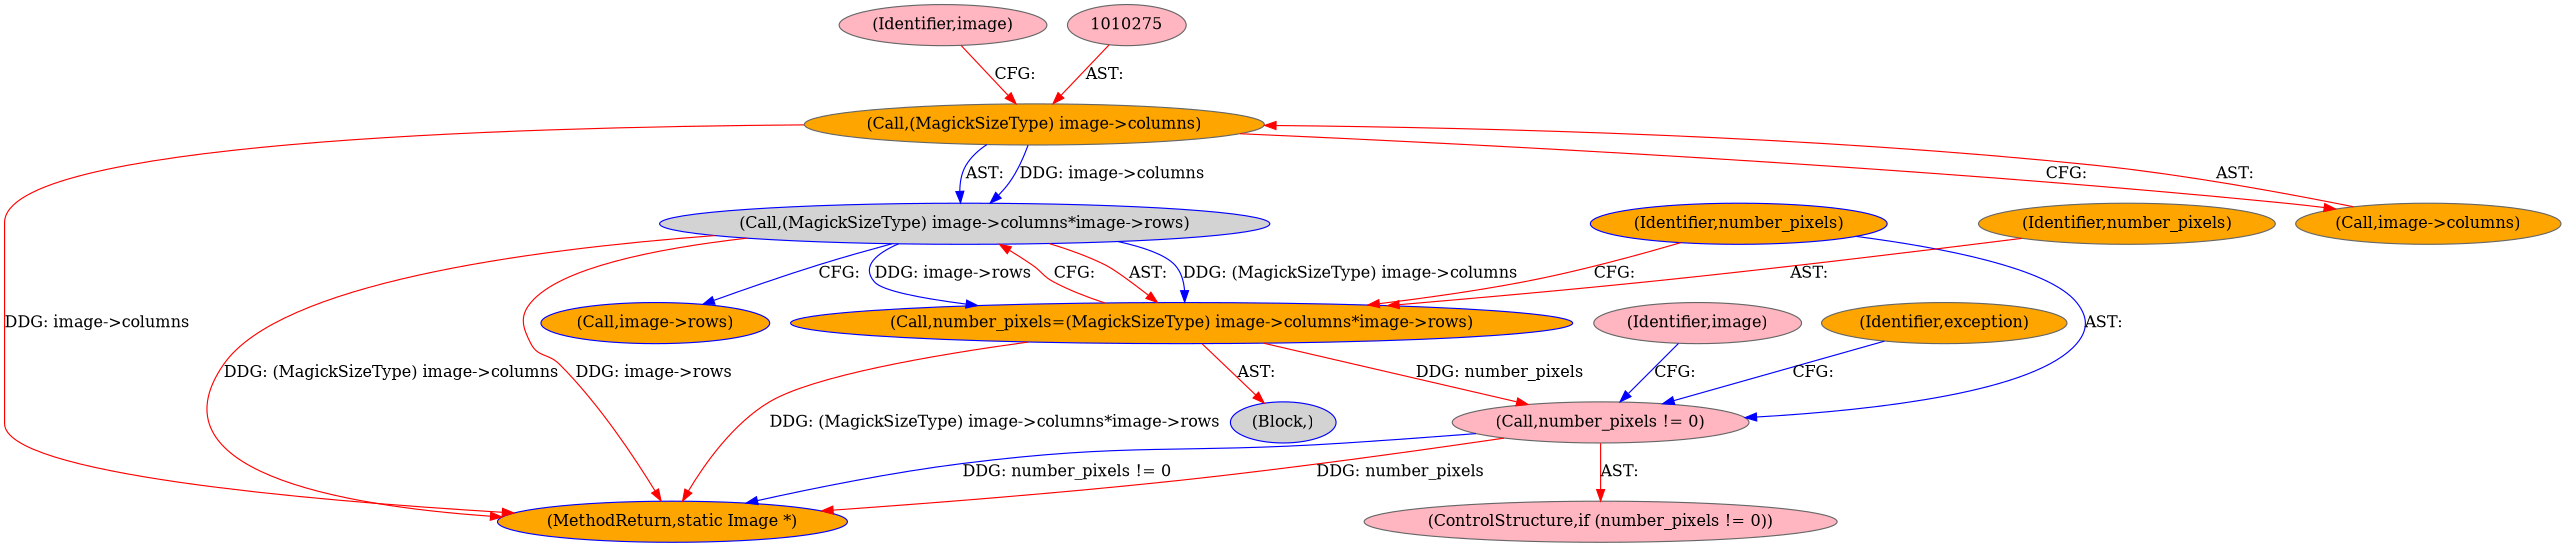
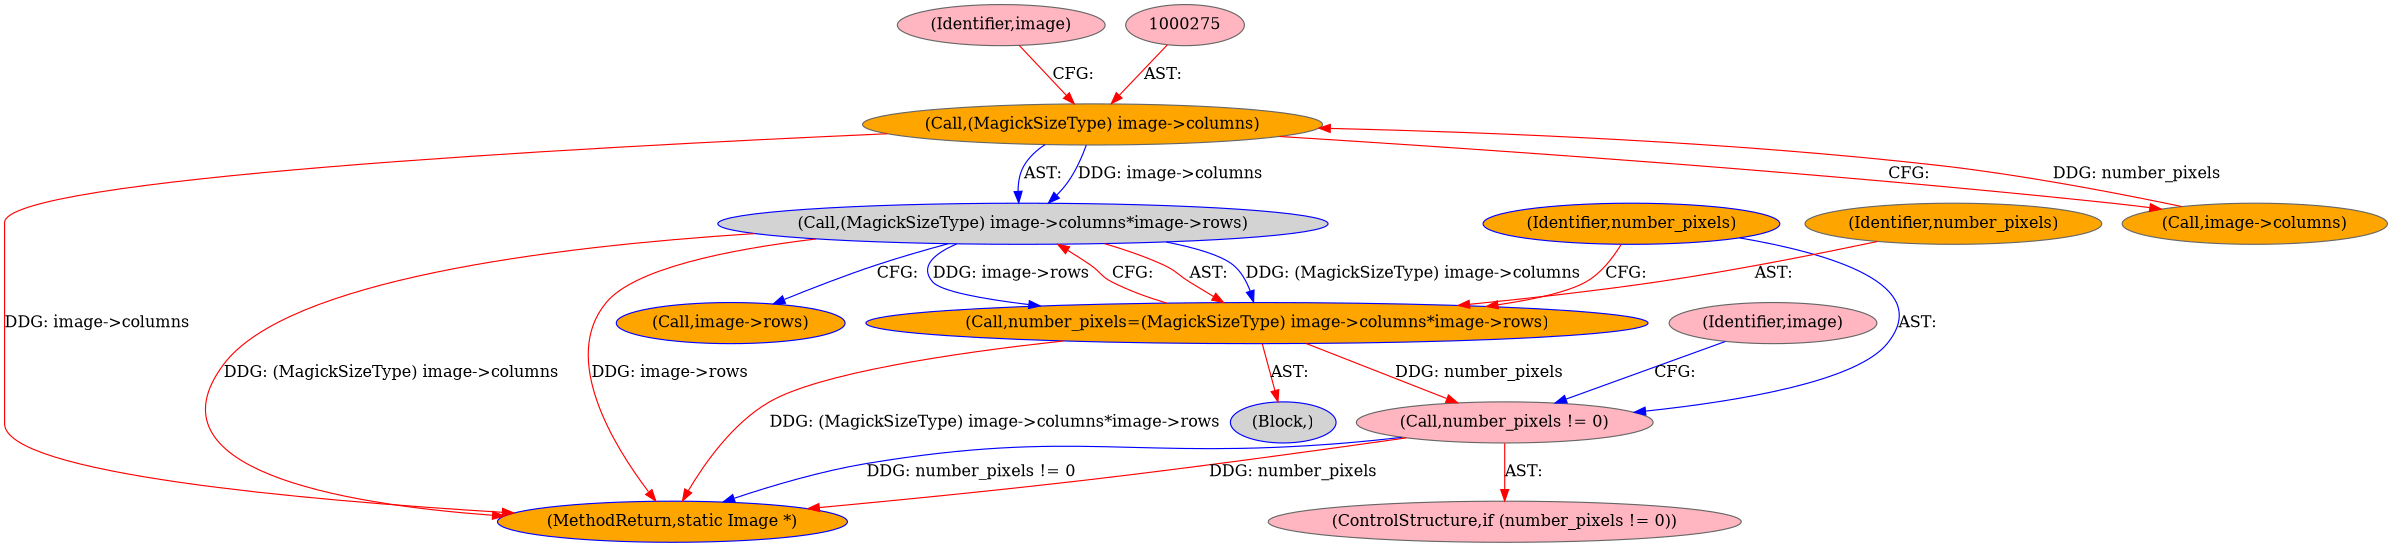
(1127, 25) -> (1185, 25)
(2238, 174) -> (2137, 174)
(1944, 323) -> none
